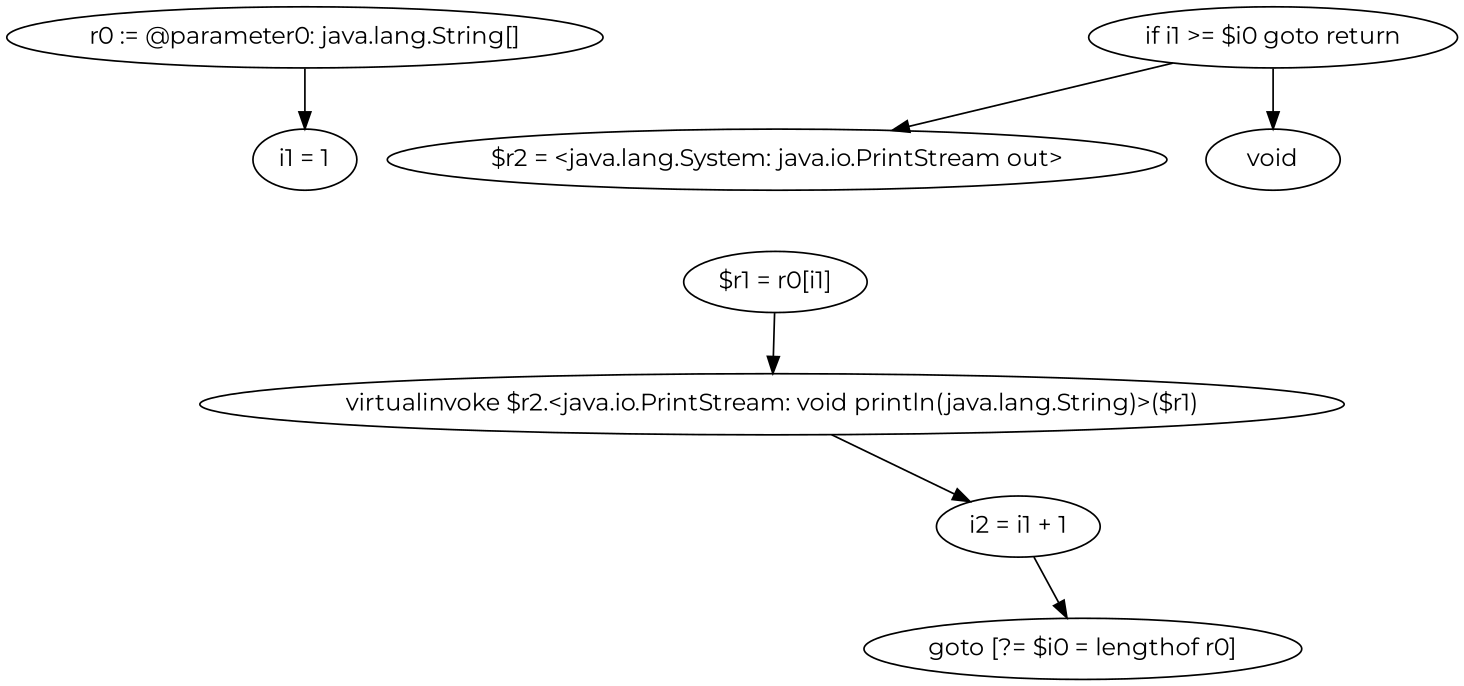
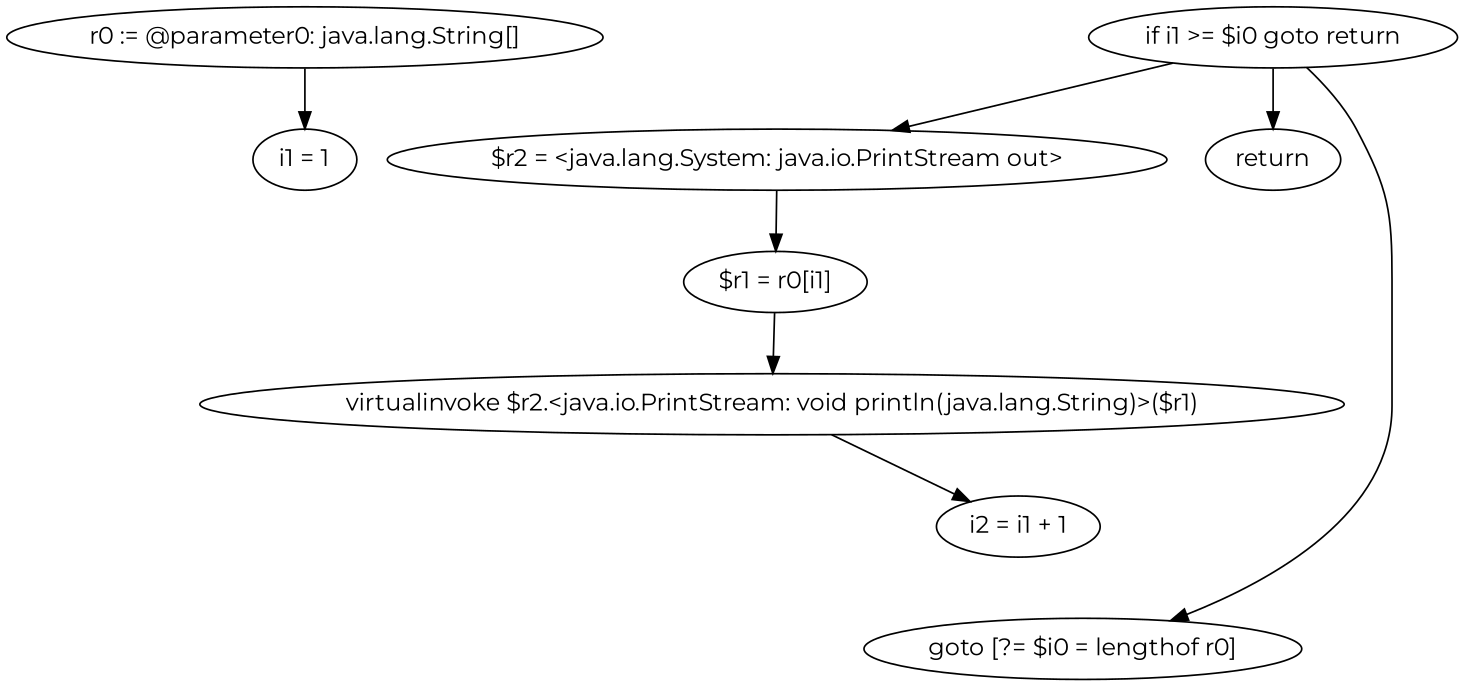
(1273, 160) -> (1273, 160)
none -> (776, 212)
(1046, 580) -> (1392, 380)
